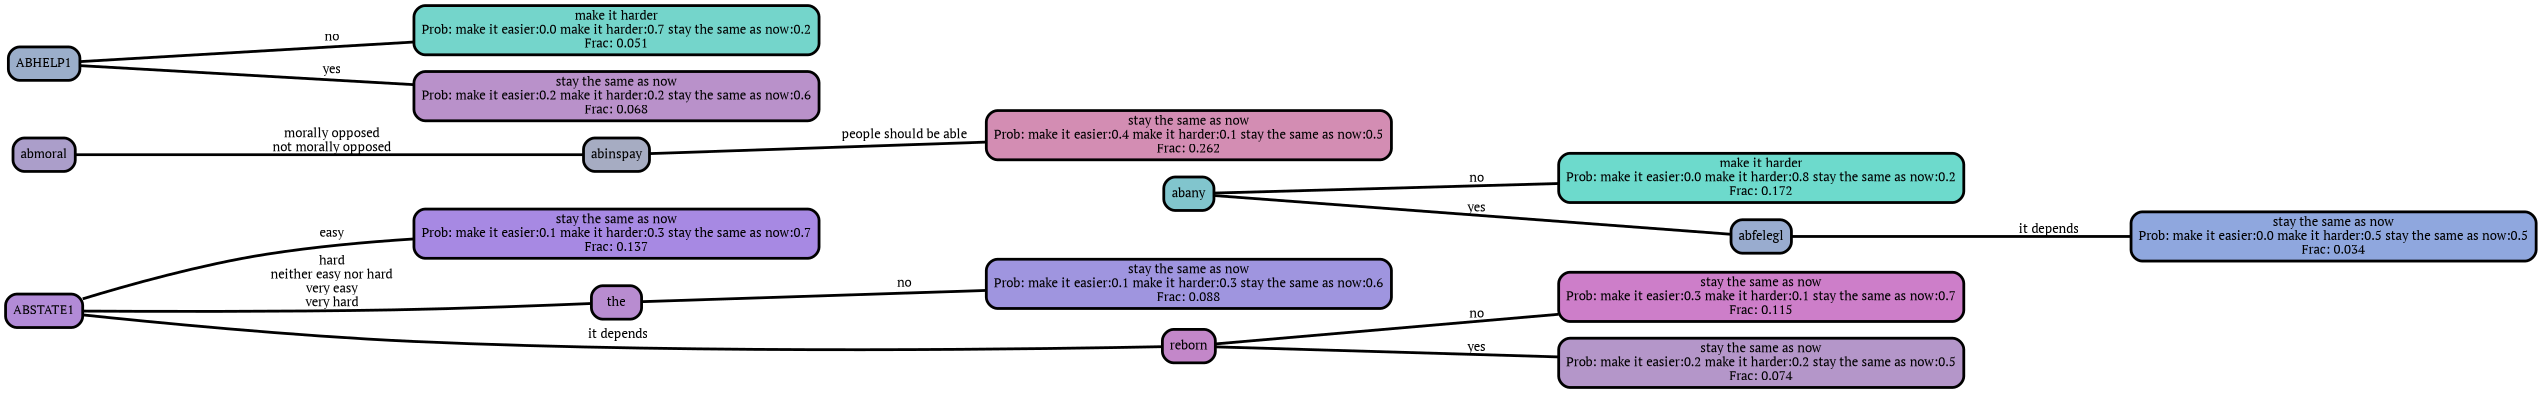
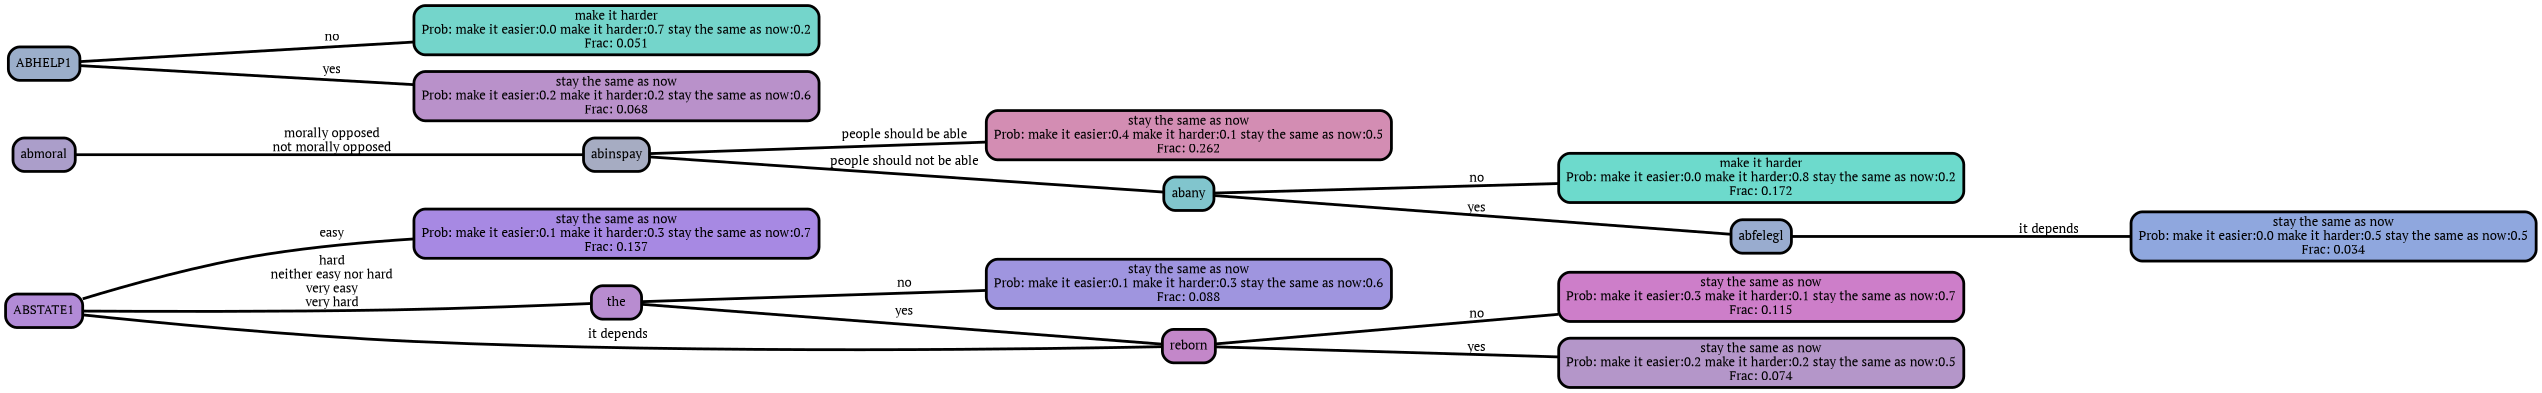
none -> (907, 174)
none -> (902, 324)
